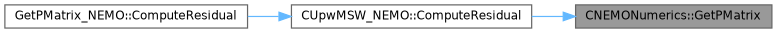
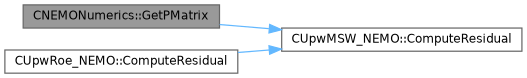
(126, 16) -> (121, 62)
(547, 16) -> (244, 27)
